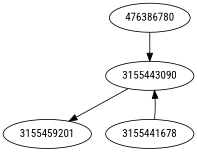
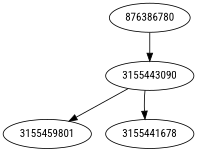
(150, 18) -> (150, 18)
(155, 109) -> (144, 101)
(47, 134) -> (47, 134)
